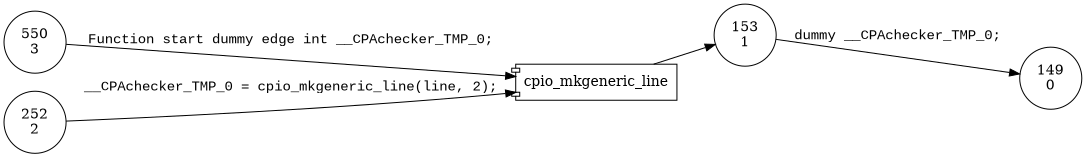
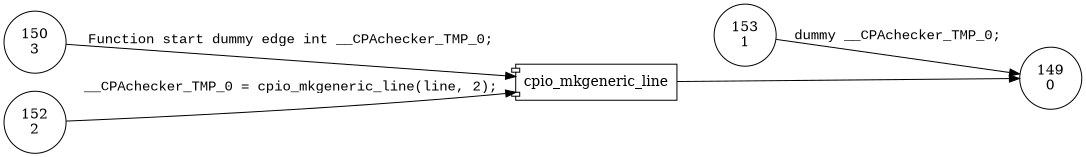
(35, 42) -> (35, 42)
(679, 56) -> (843, 80)
(35, 122) -> (35, 122)
